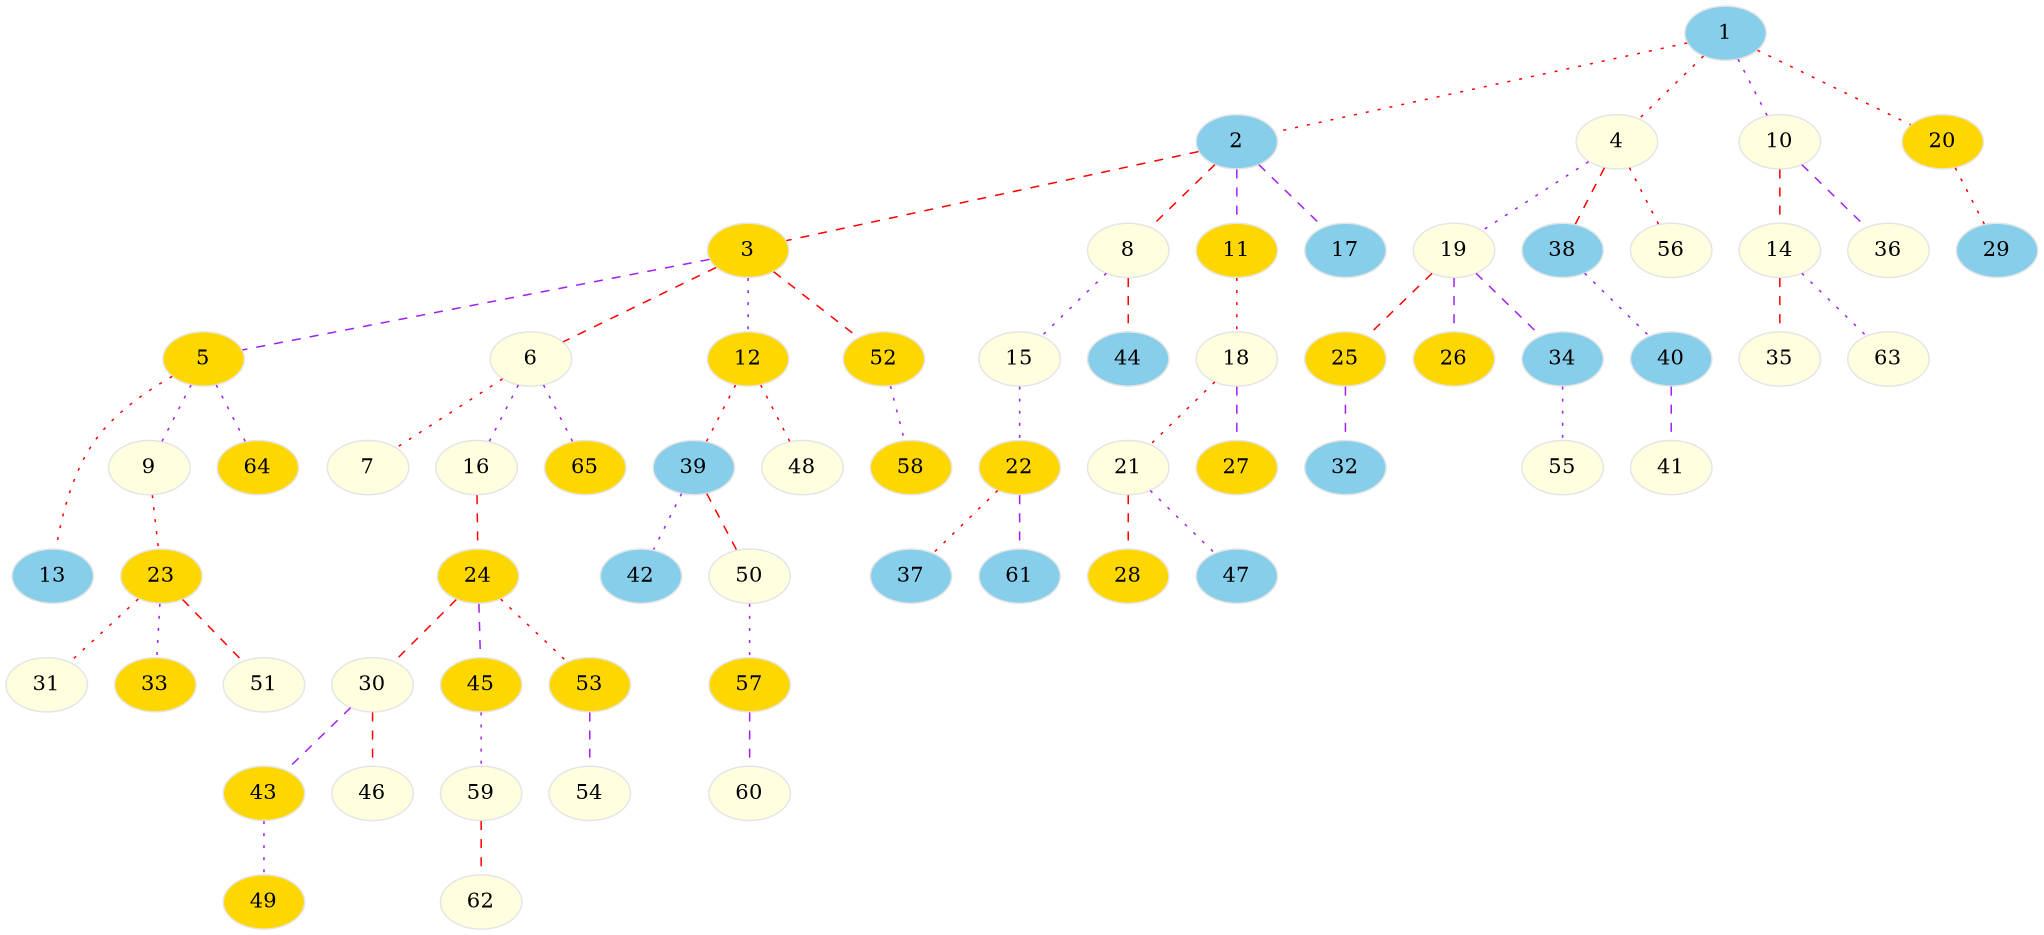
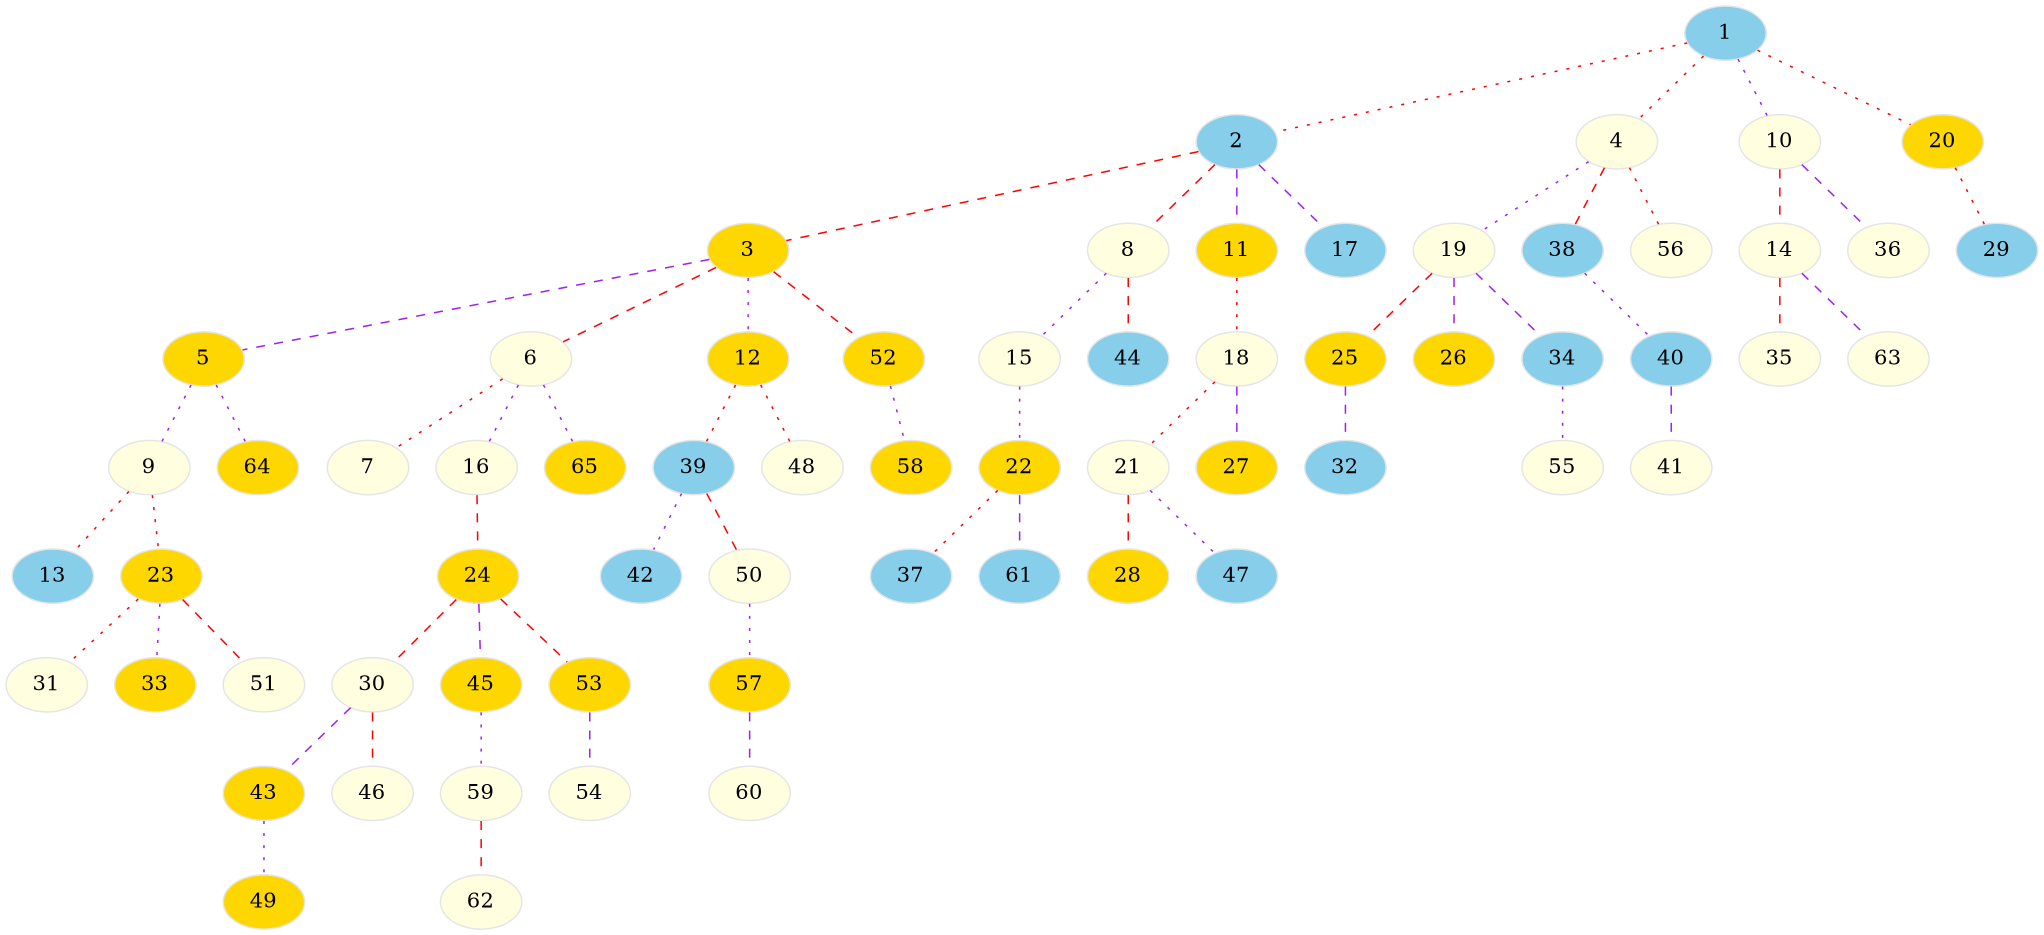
(1834, 305) -> (1834, 305)
(91, 447) -> (101, 522)
(534, 631) -> (534, 631)
